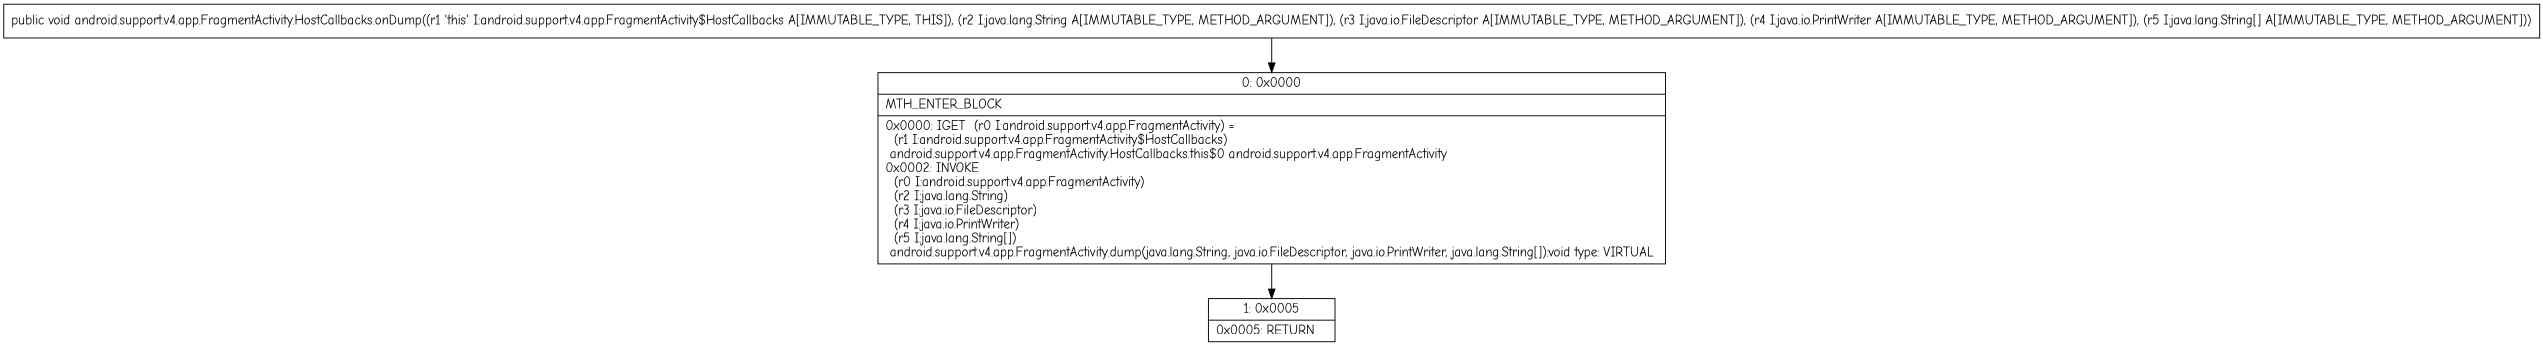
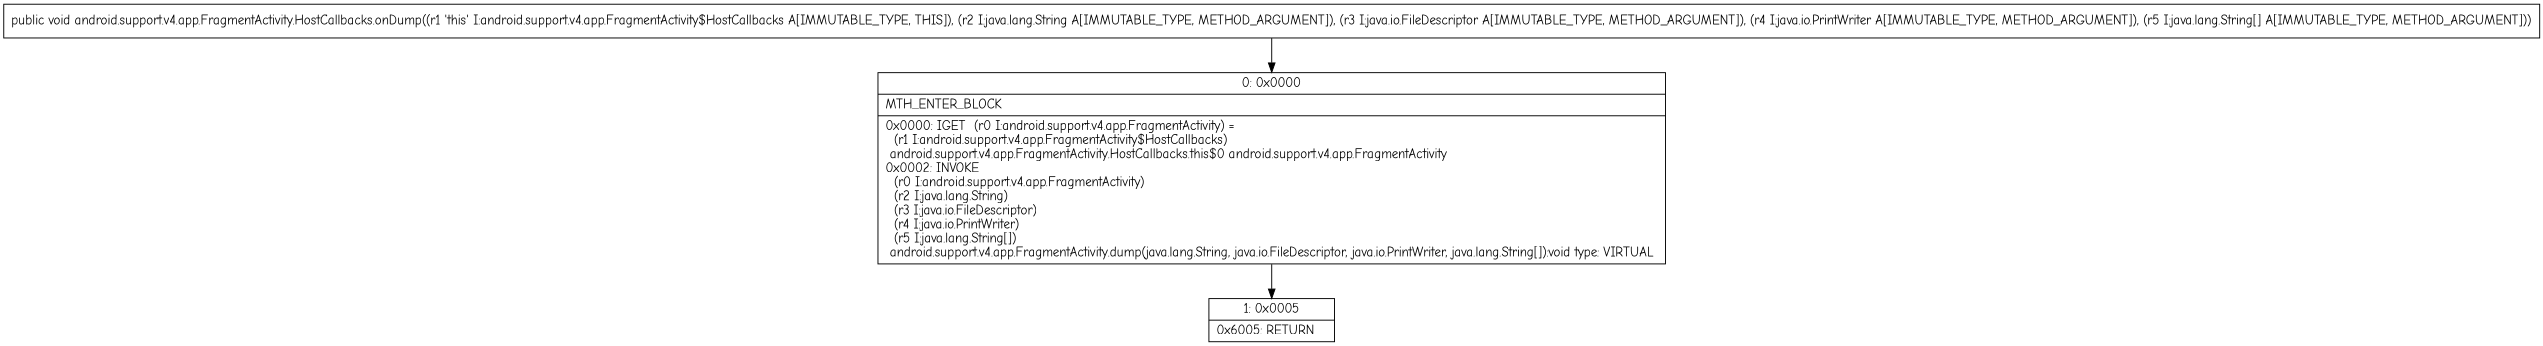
(1272, 330) -> (1272, 330)
